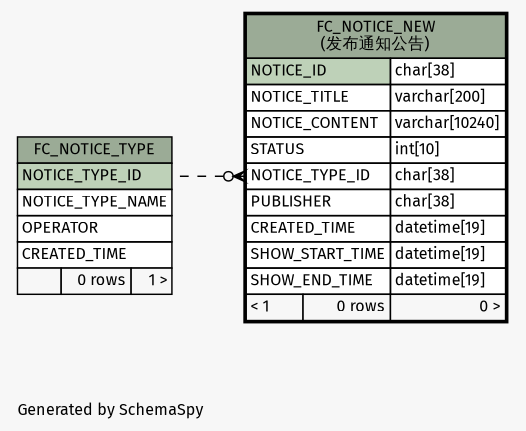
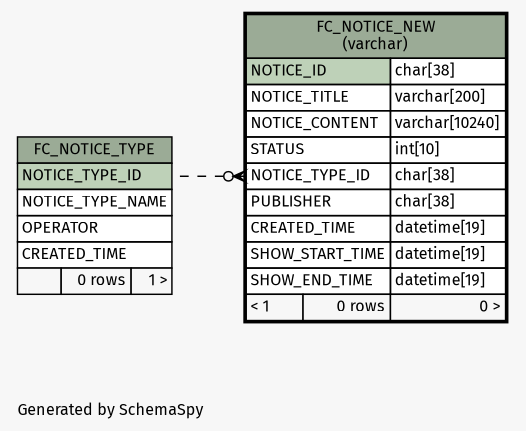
(376, 44) -> (376, 44)
